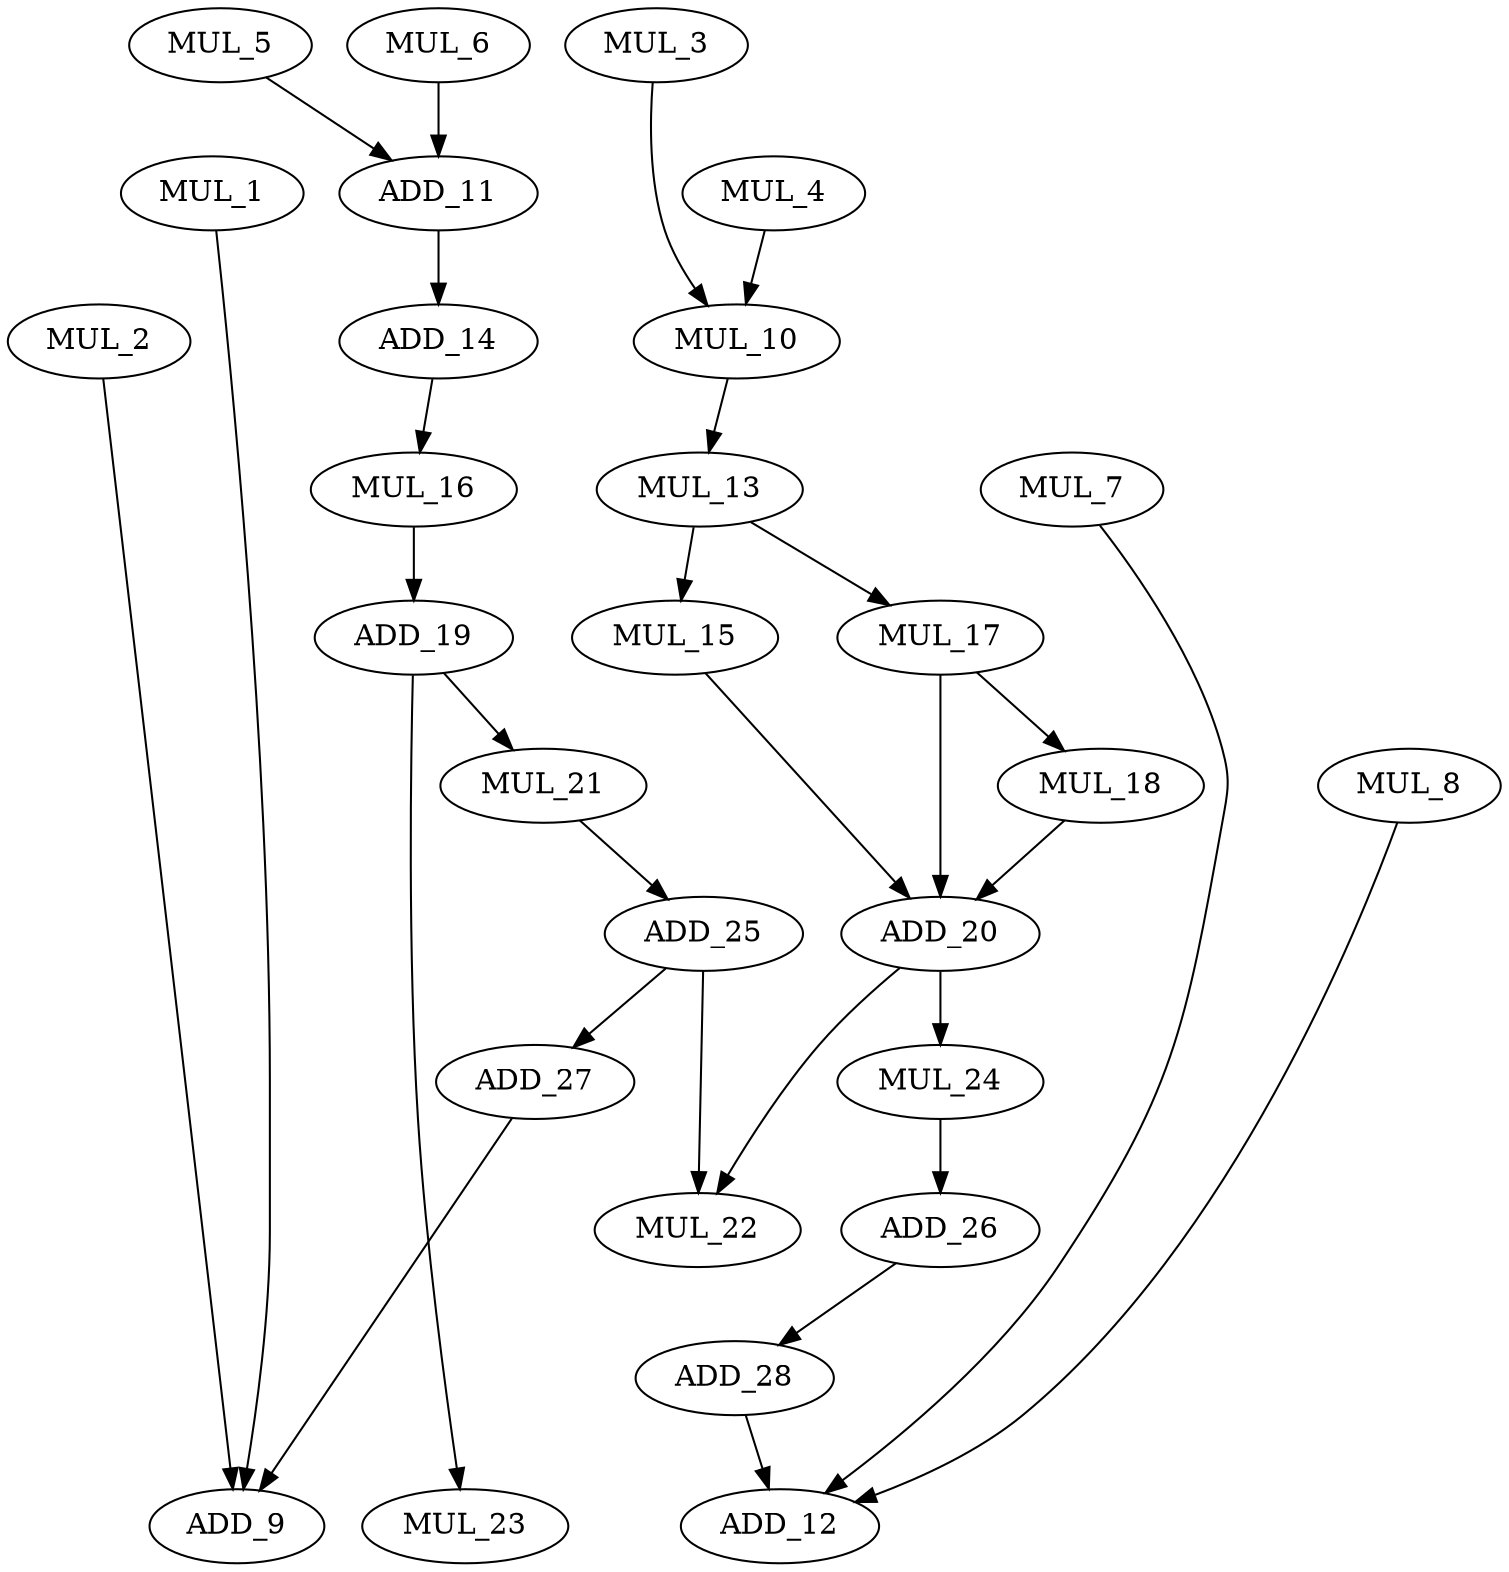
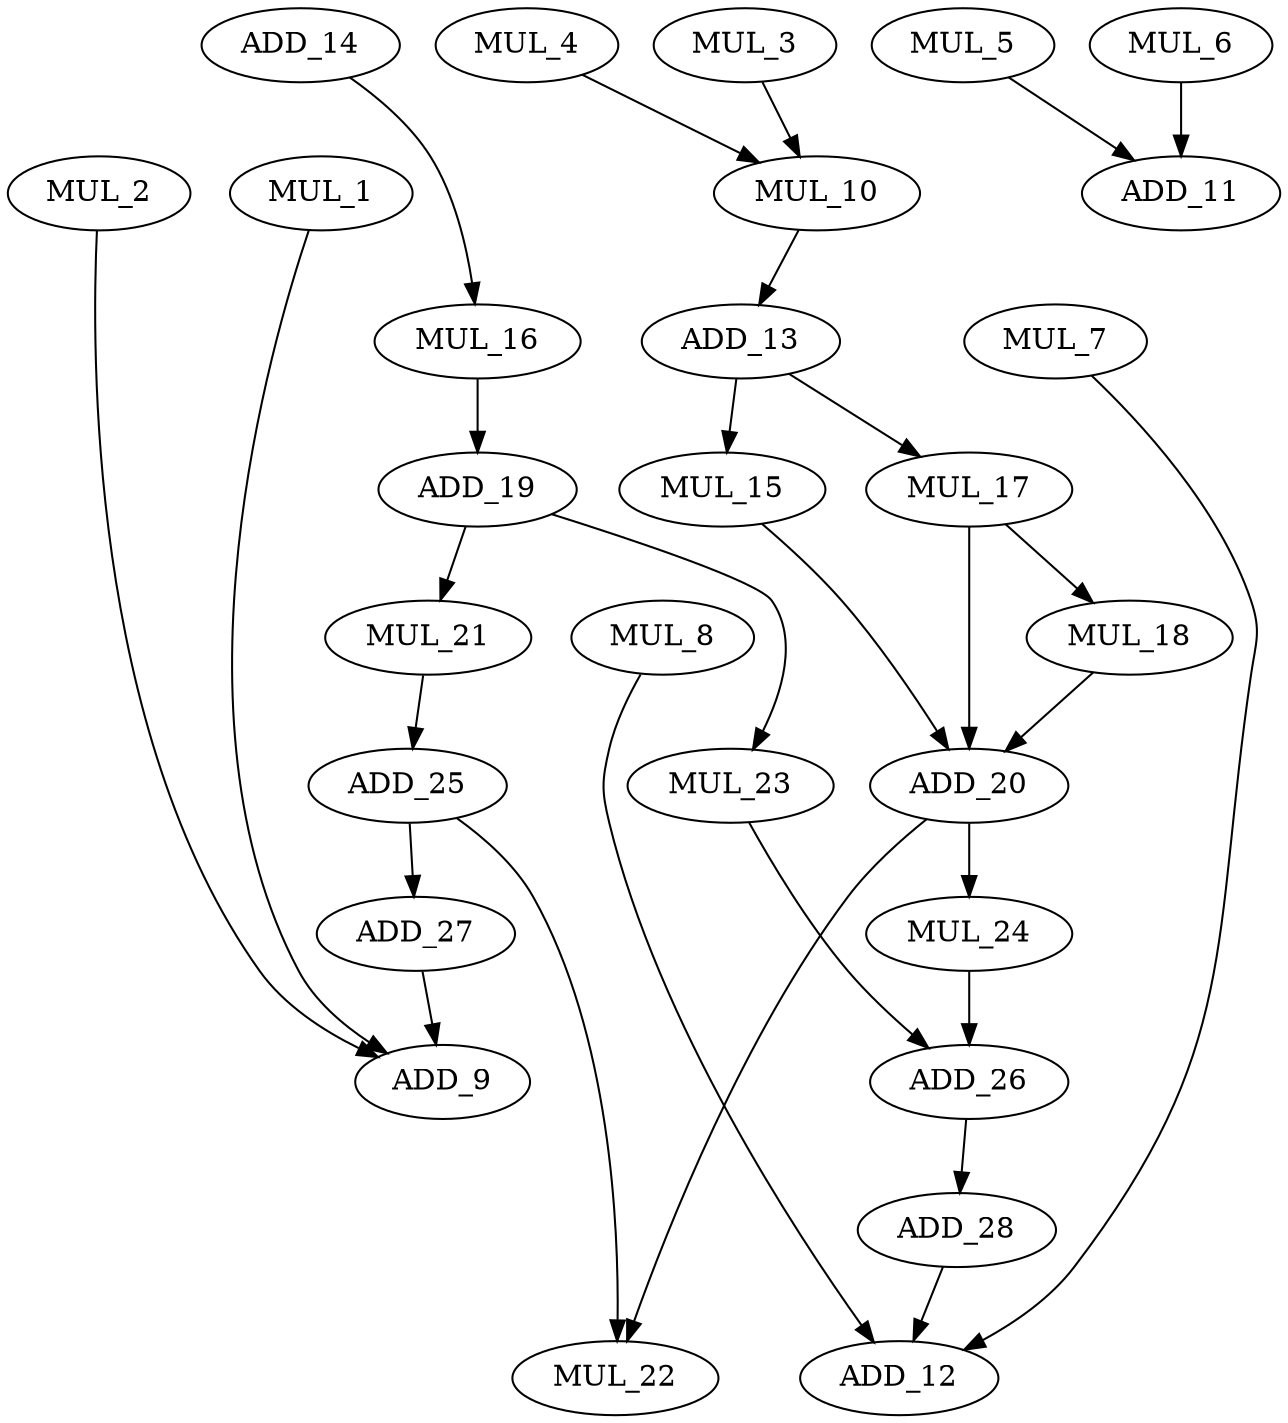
(439, 257) -> none
(700, 490) -> (741, 341)
none -> (829, 947)
